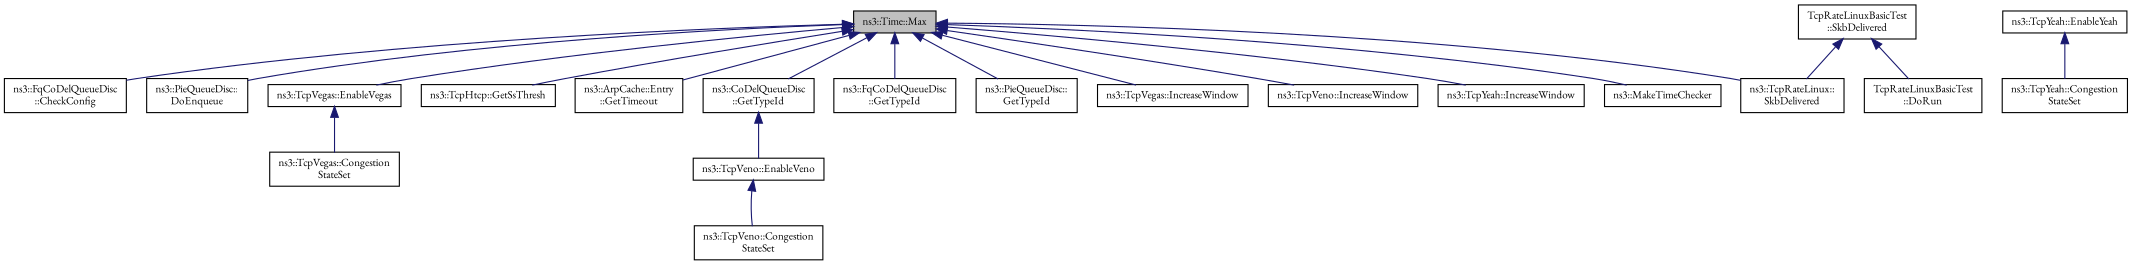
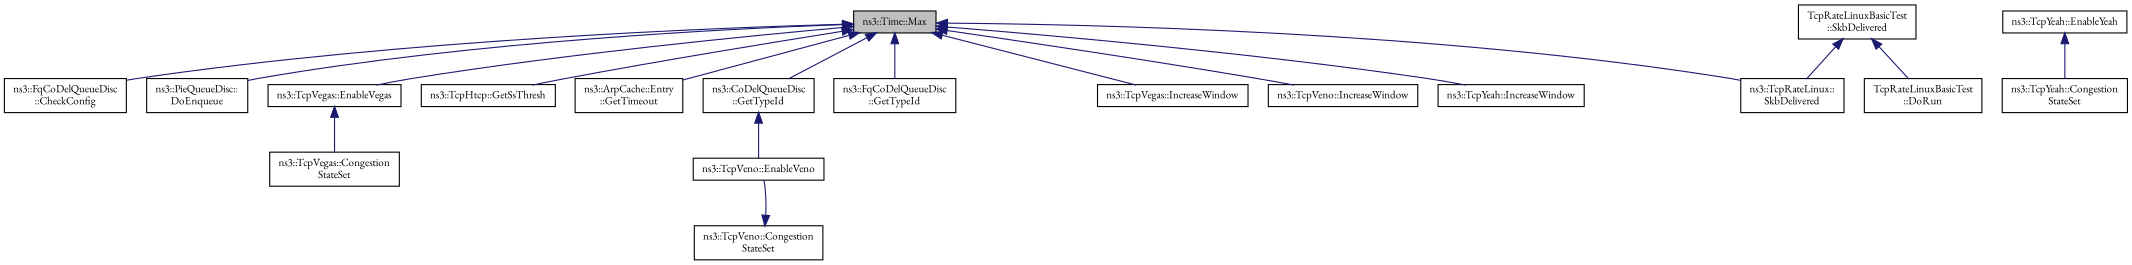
(1027, 96) -> none
(1663, 96) -> none
(751, 209) -> (766, 197)
